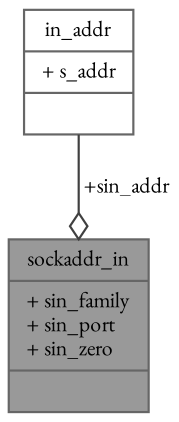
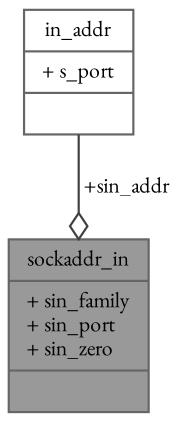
(79, 71) -> (79, 71)
